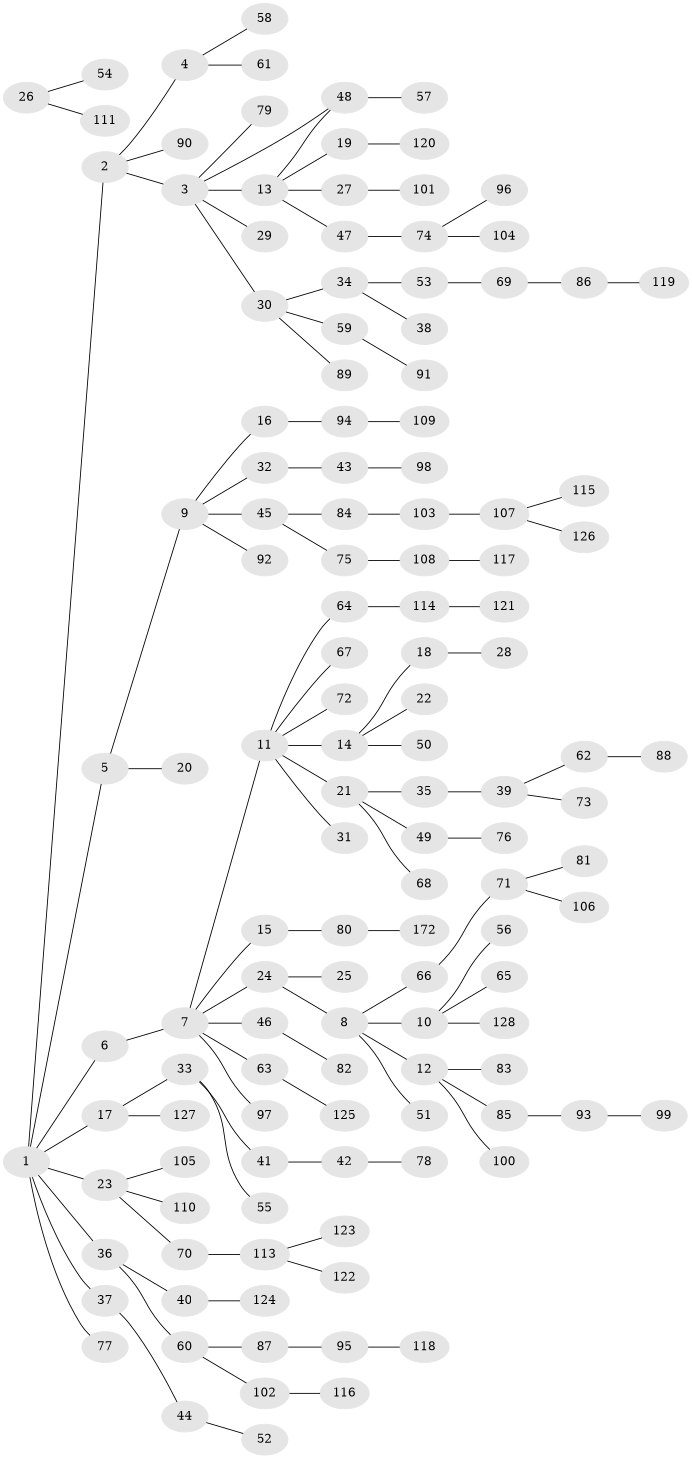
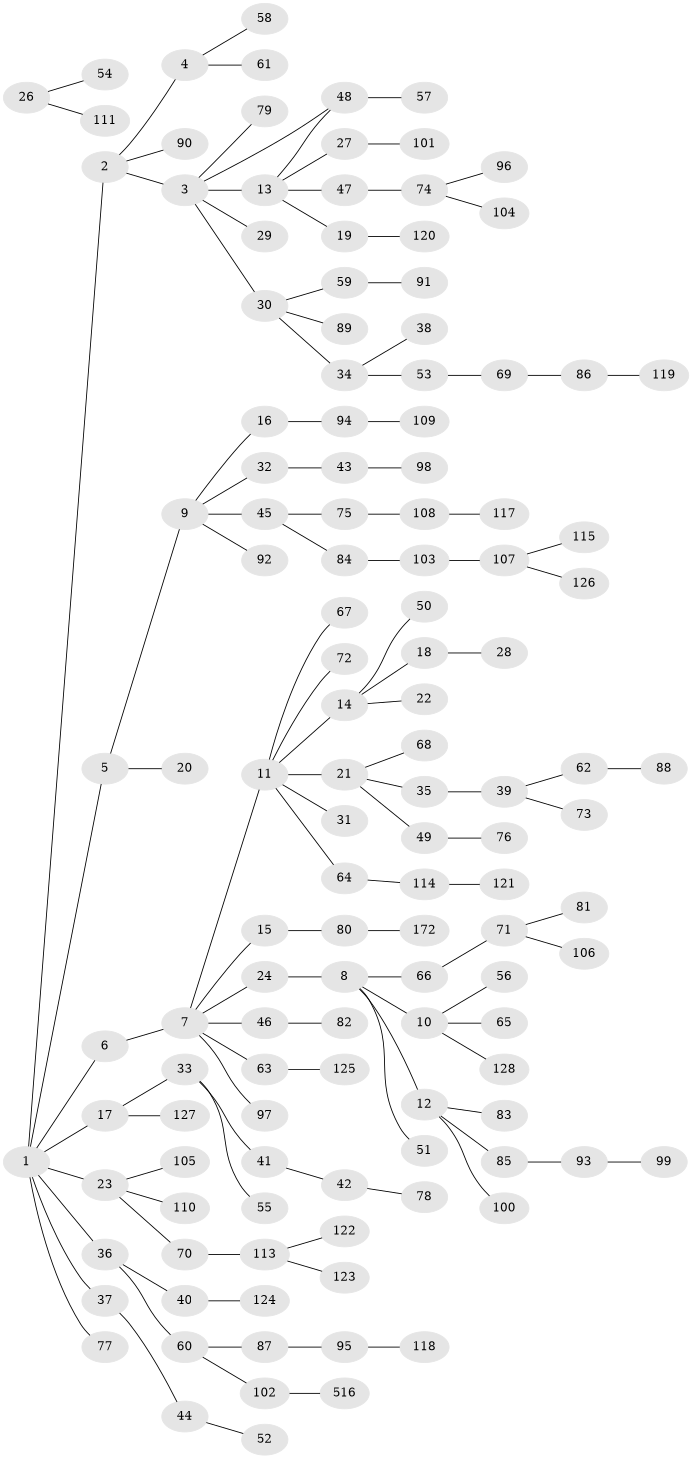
(345, 977) -> none
(345, 1393) -> (345, 1393)
